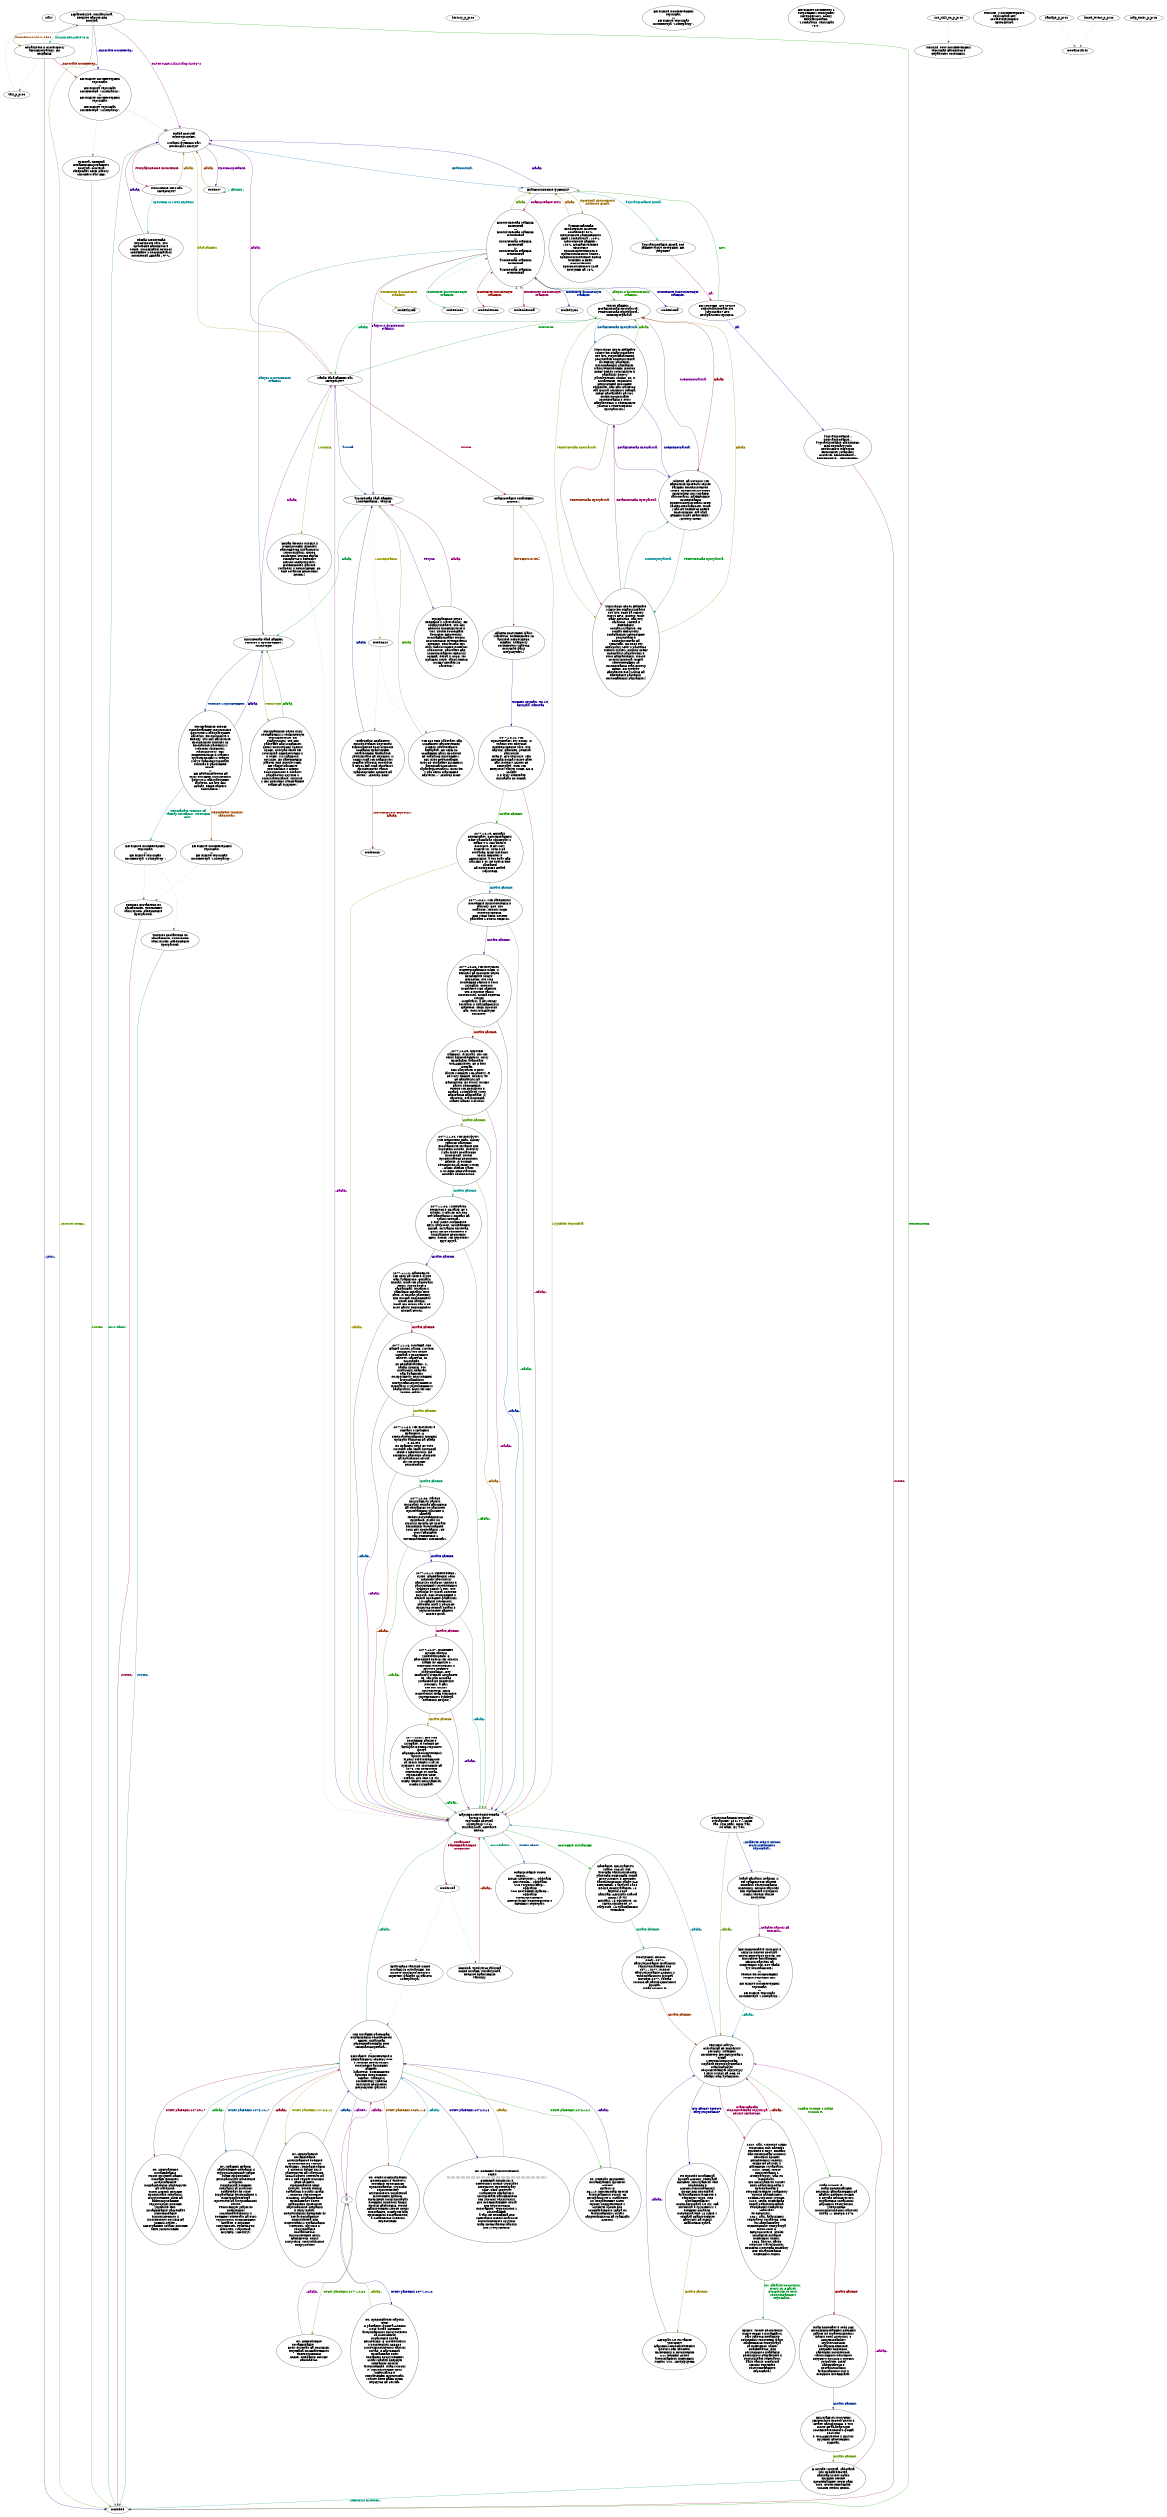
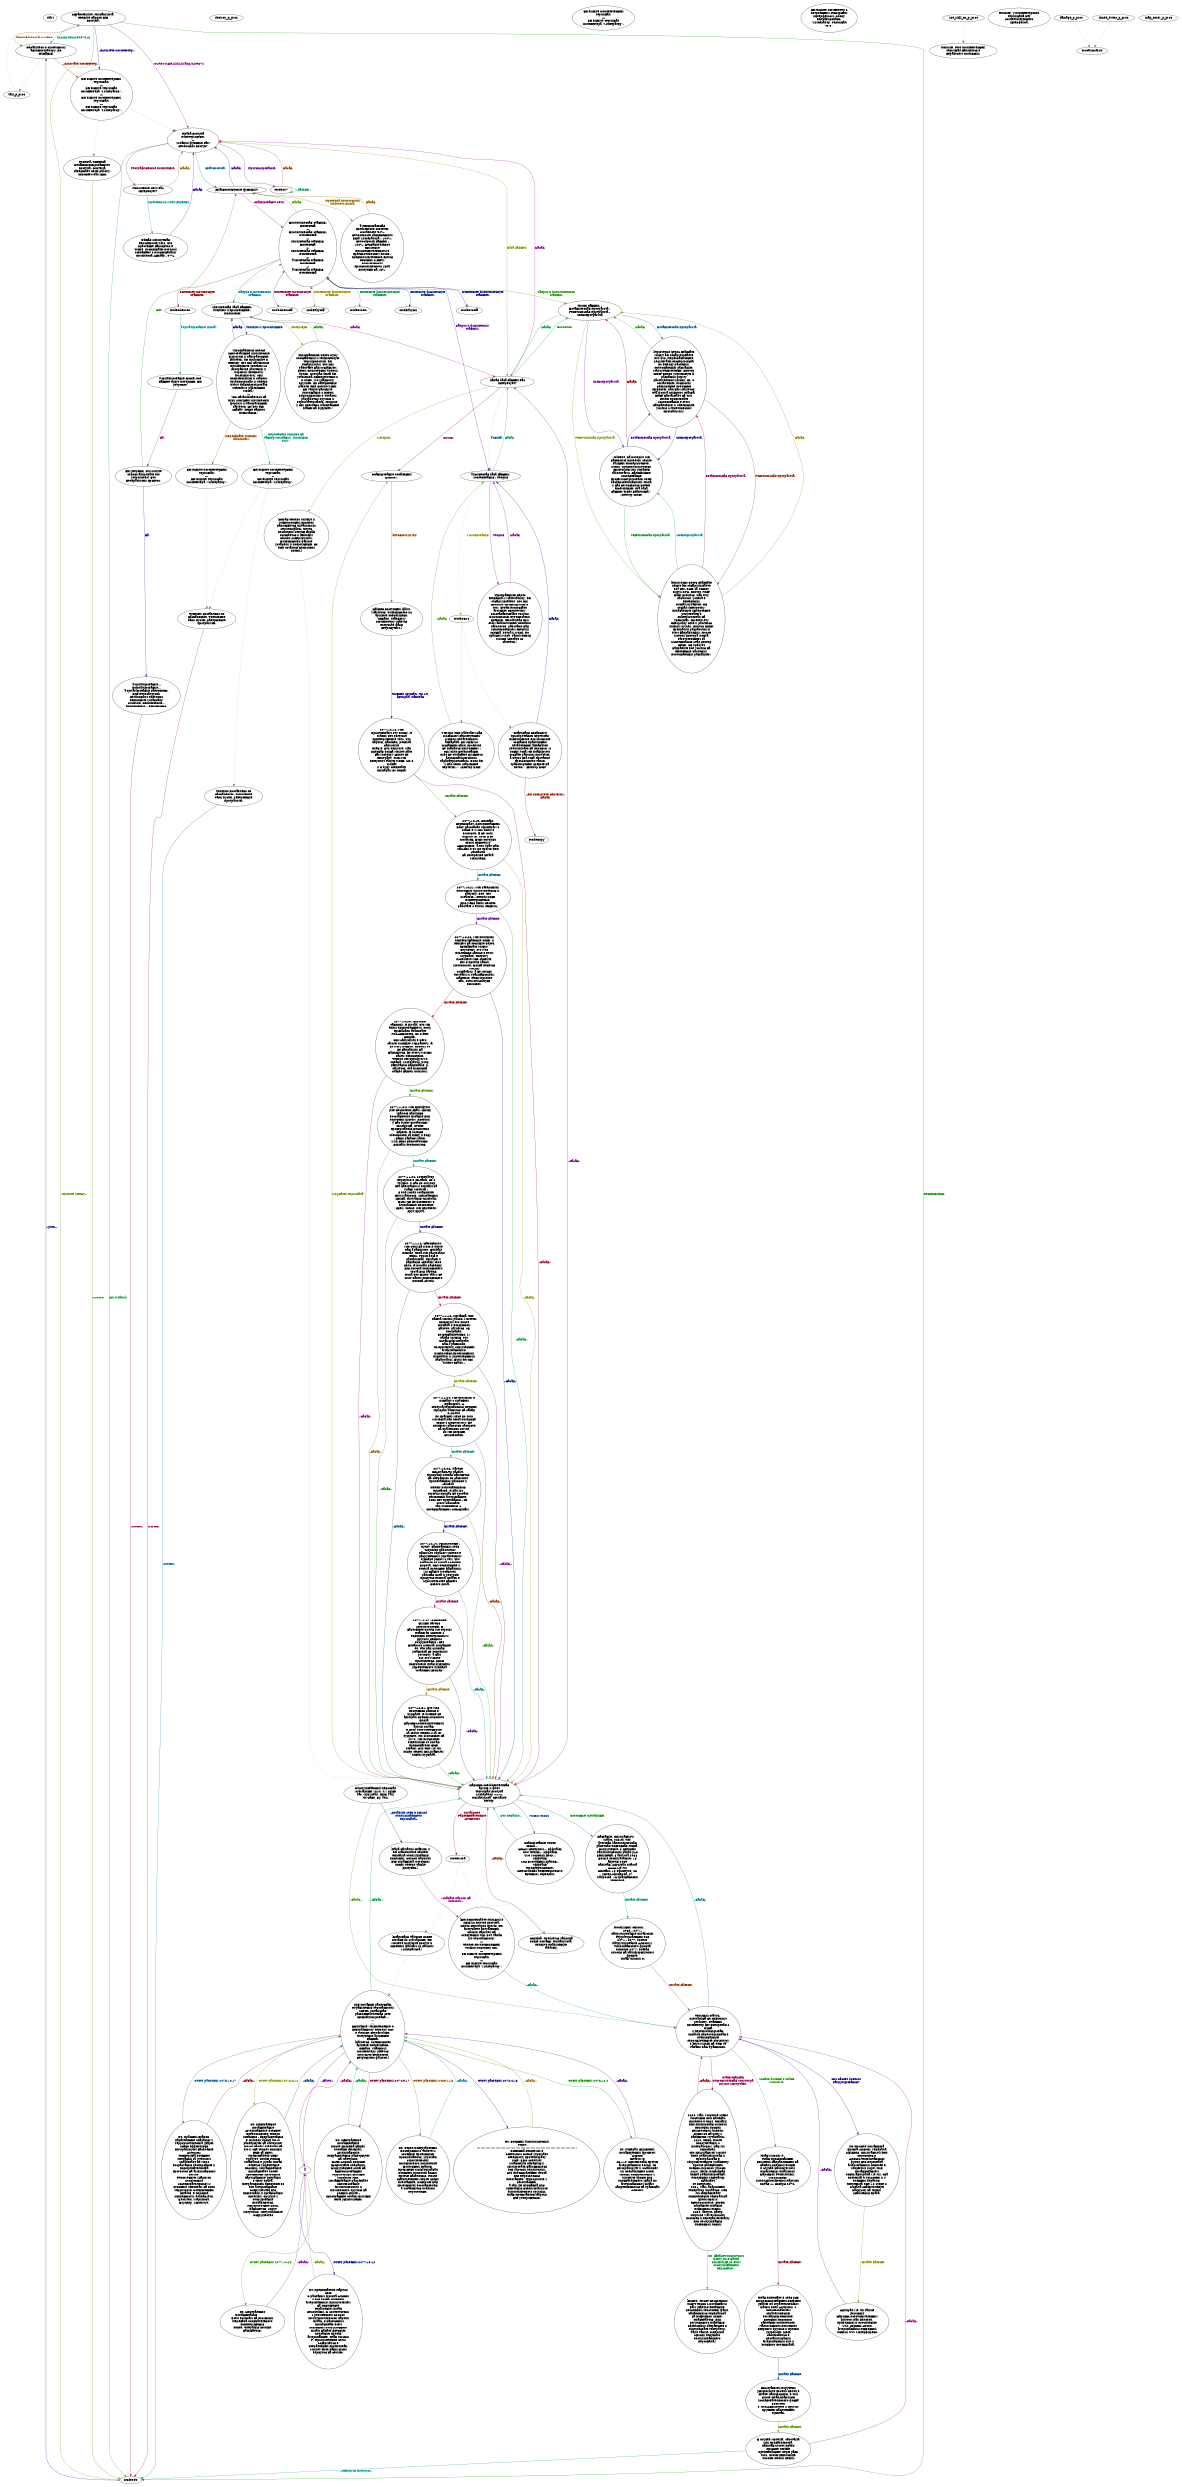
(622, 203) -> (180, 343)
(339, 444) -> (492, 427)
(337, 578) -> (505, 431)
(45, 1307) -> (46, 1300)
